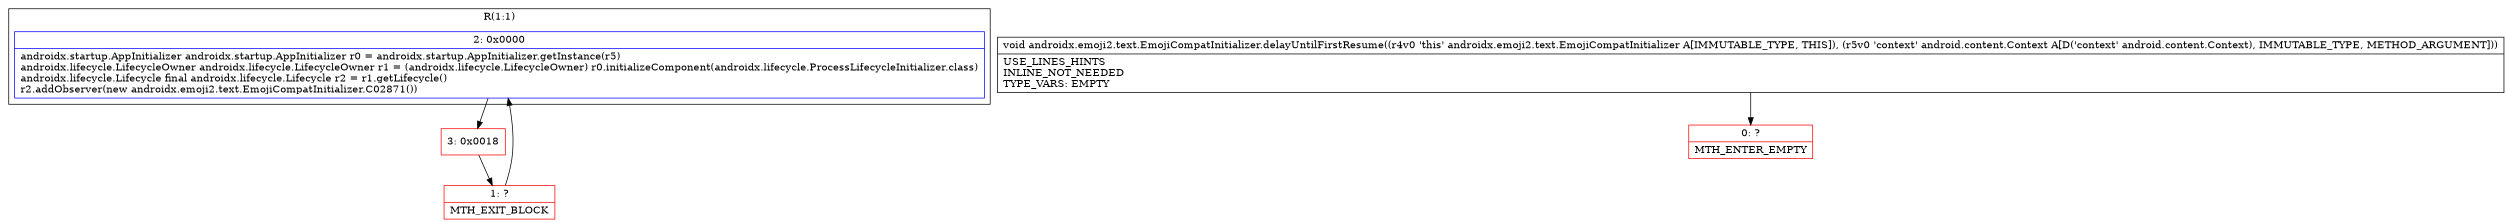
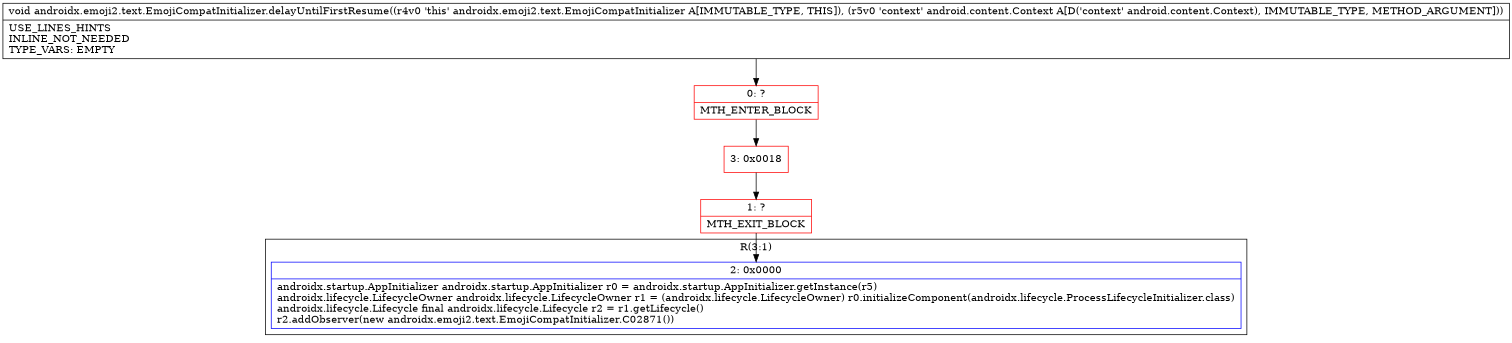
(499, 17) -> (756, 248)
(484, 110) -> (756, 129)
(1751, 150) -> (756, 110)
